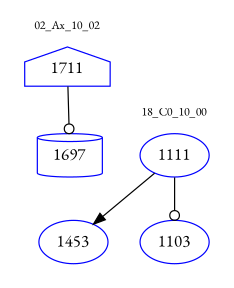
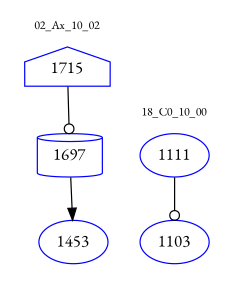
(67, 69) -> (67, 69)
(138, 187) -> (71, 193)
